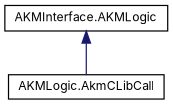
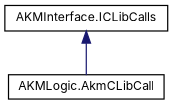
(86, 18) -> (86, 18)
